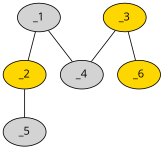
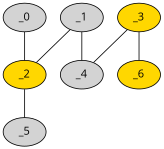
none -> (25, 17)
